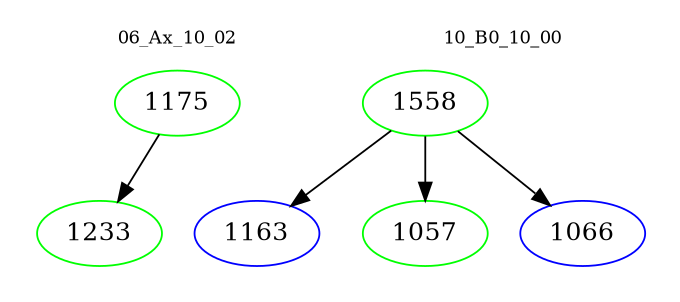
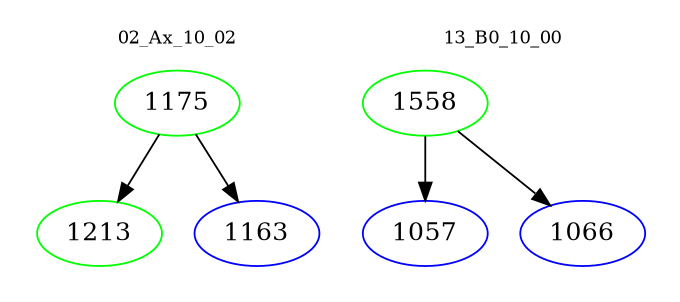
(177, 39) -> (177, 39)
(503, 39) -> (503, 39)
(359, 155) -> (212, 160)
(100, 233) -> (100, 233)
(425, 233) -> (425, 233)
